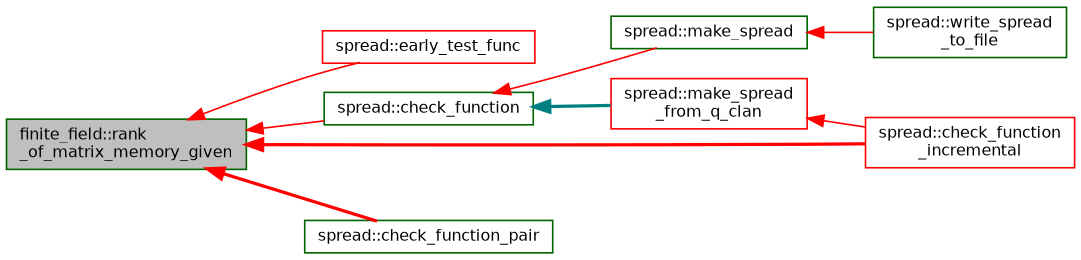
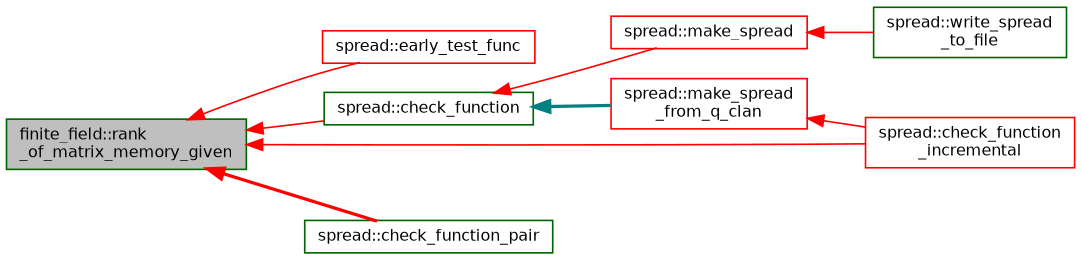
(709, 32) -> (709, 32)
(564, 145) -> (564, 145)
